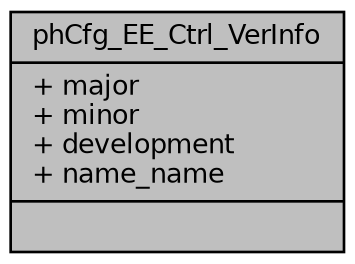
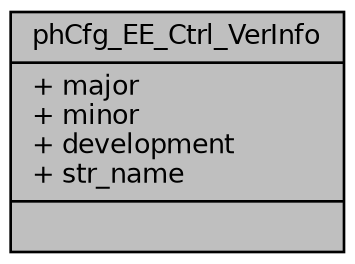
(129, 175) -> (109, 175)
